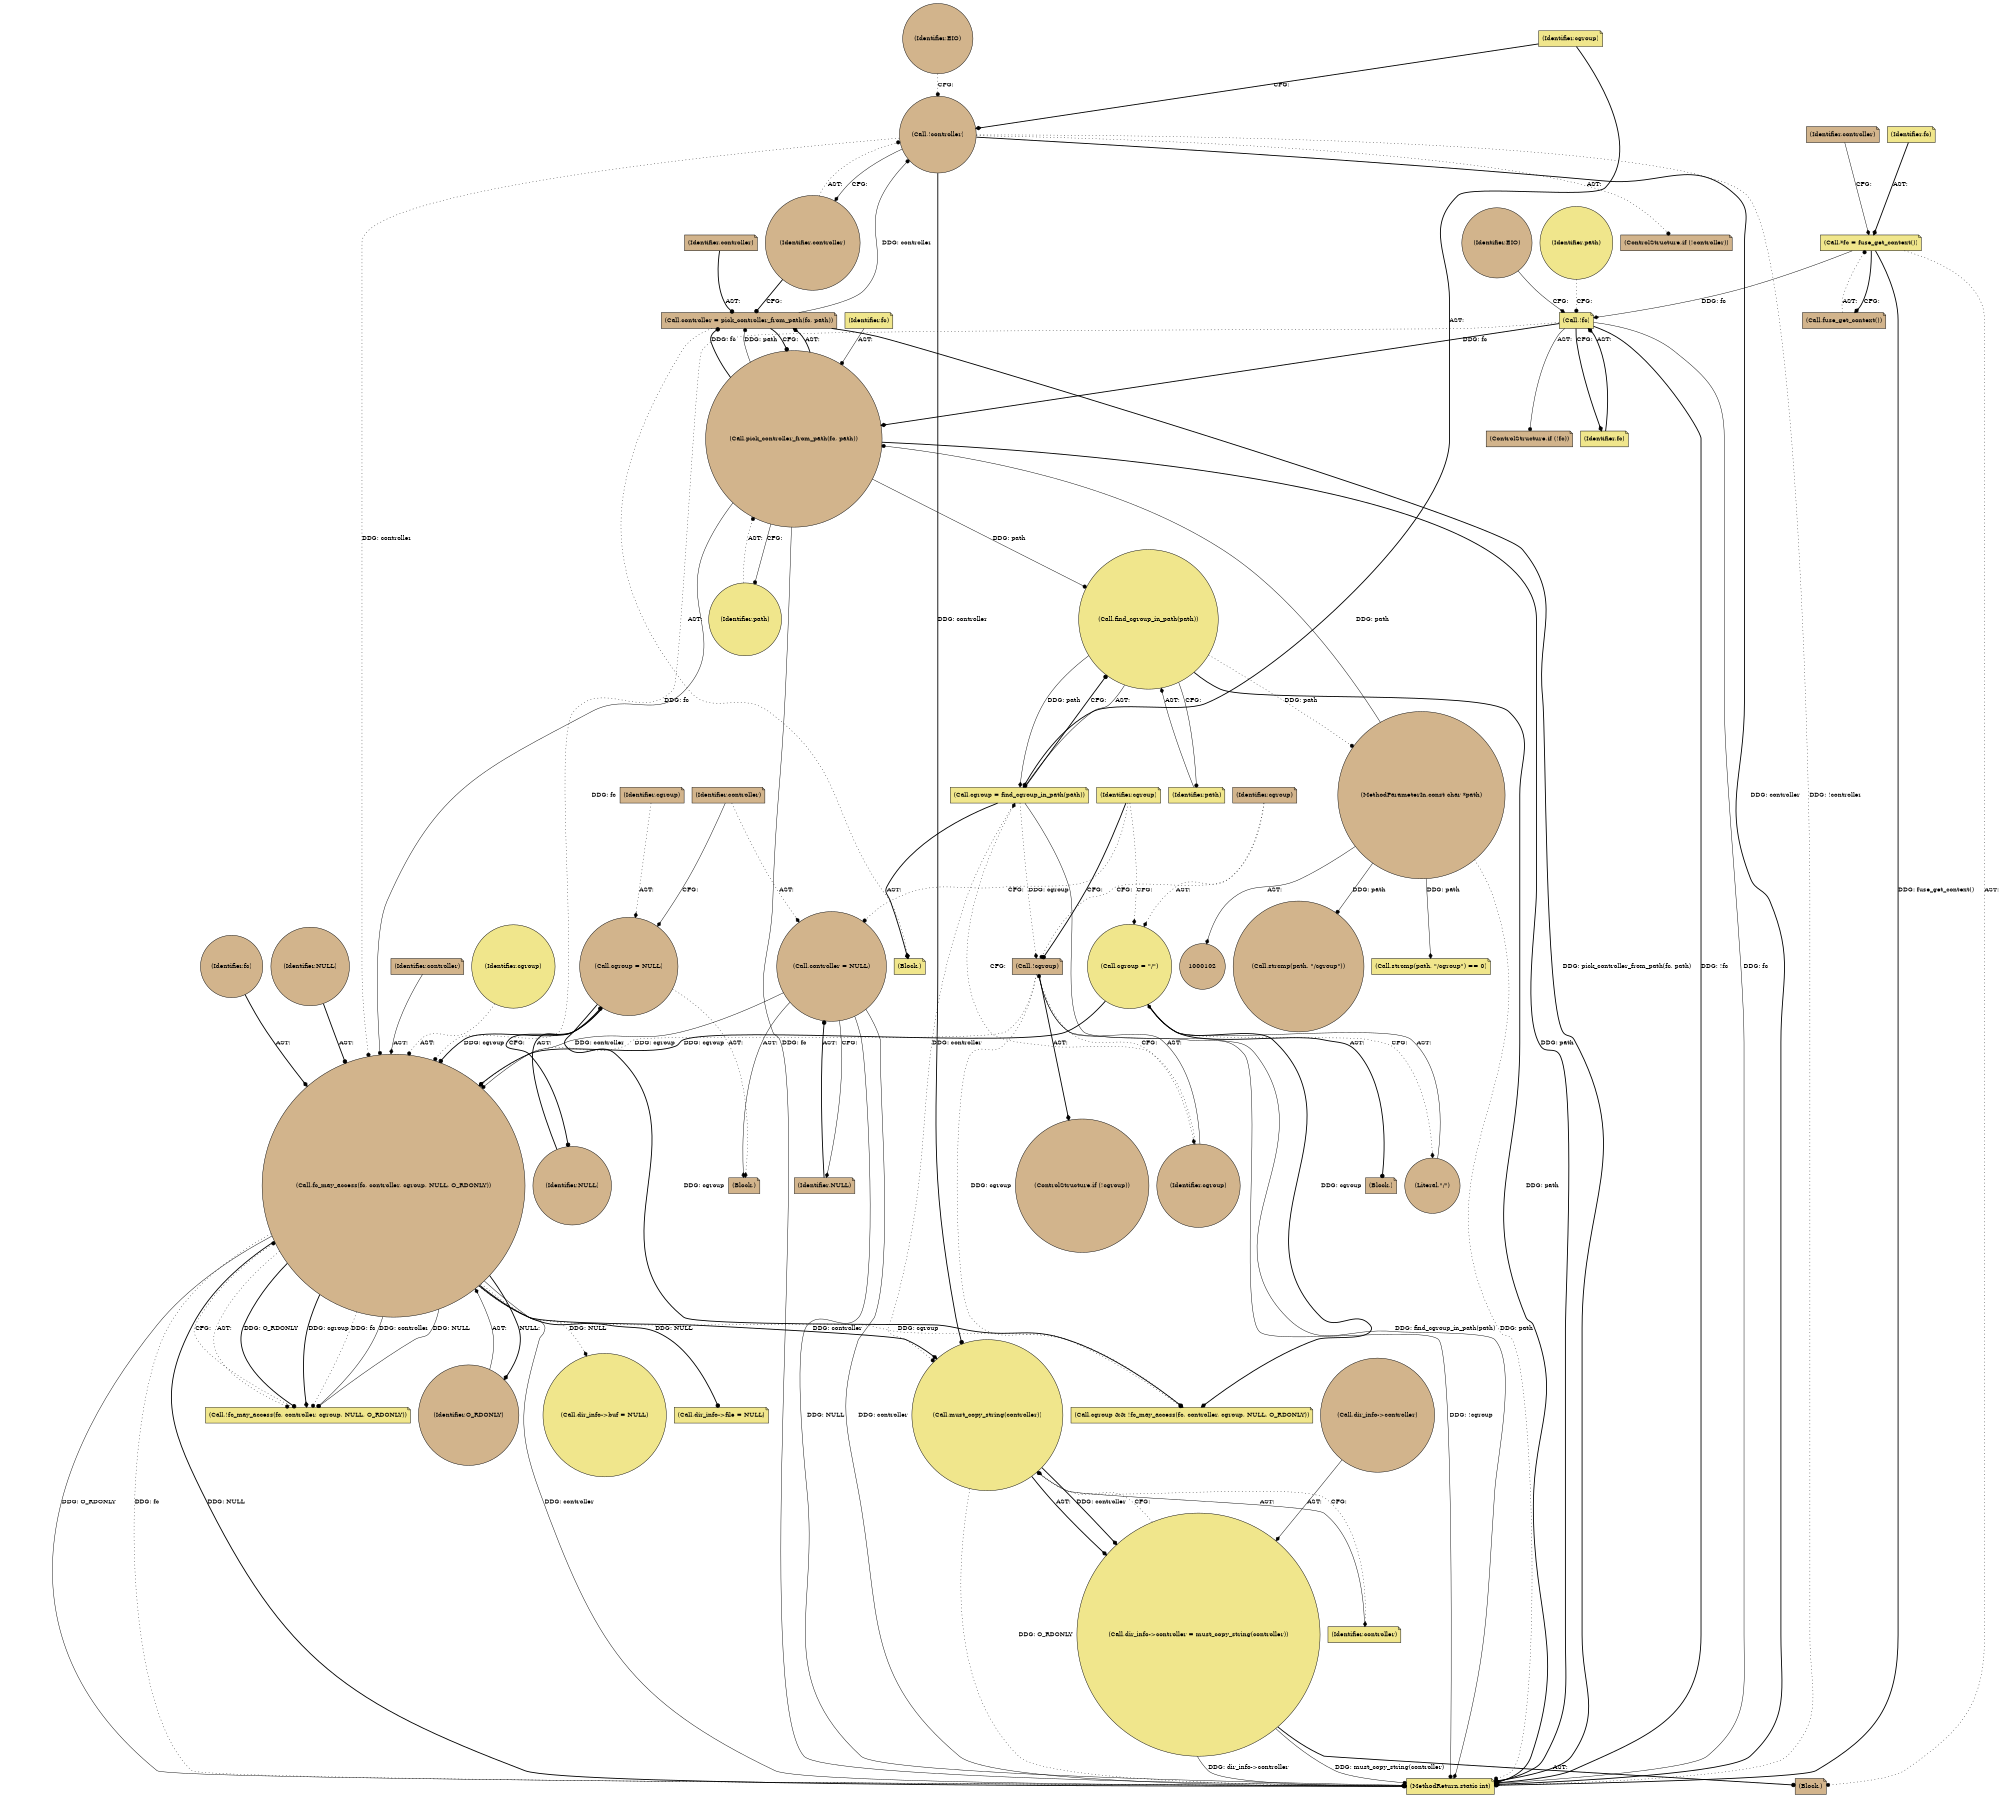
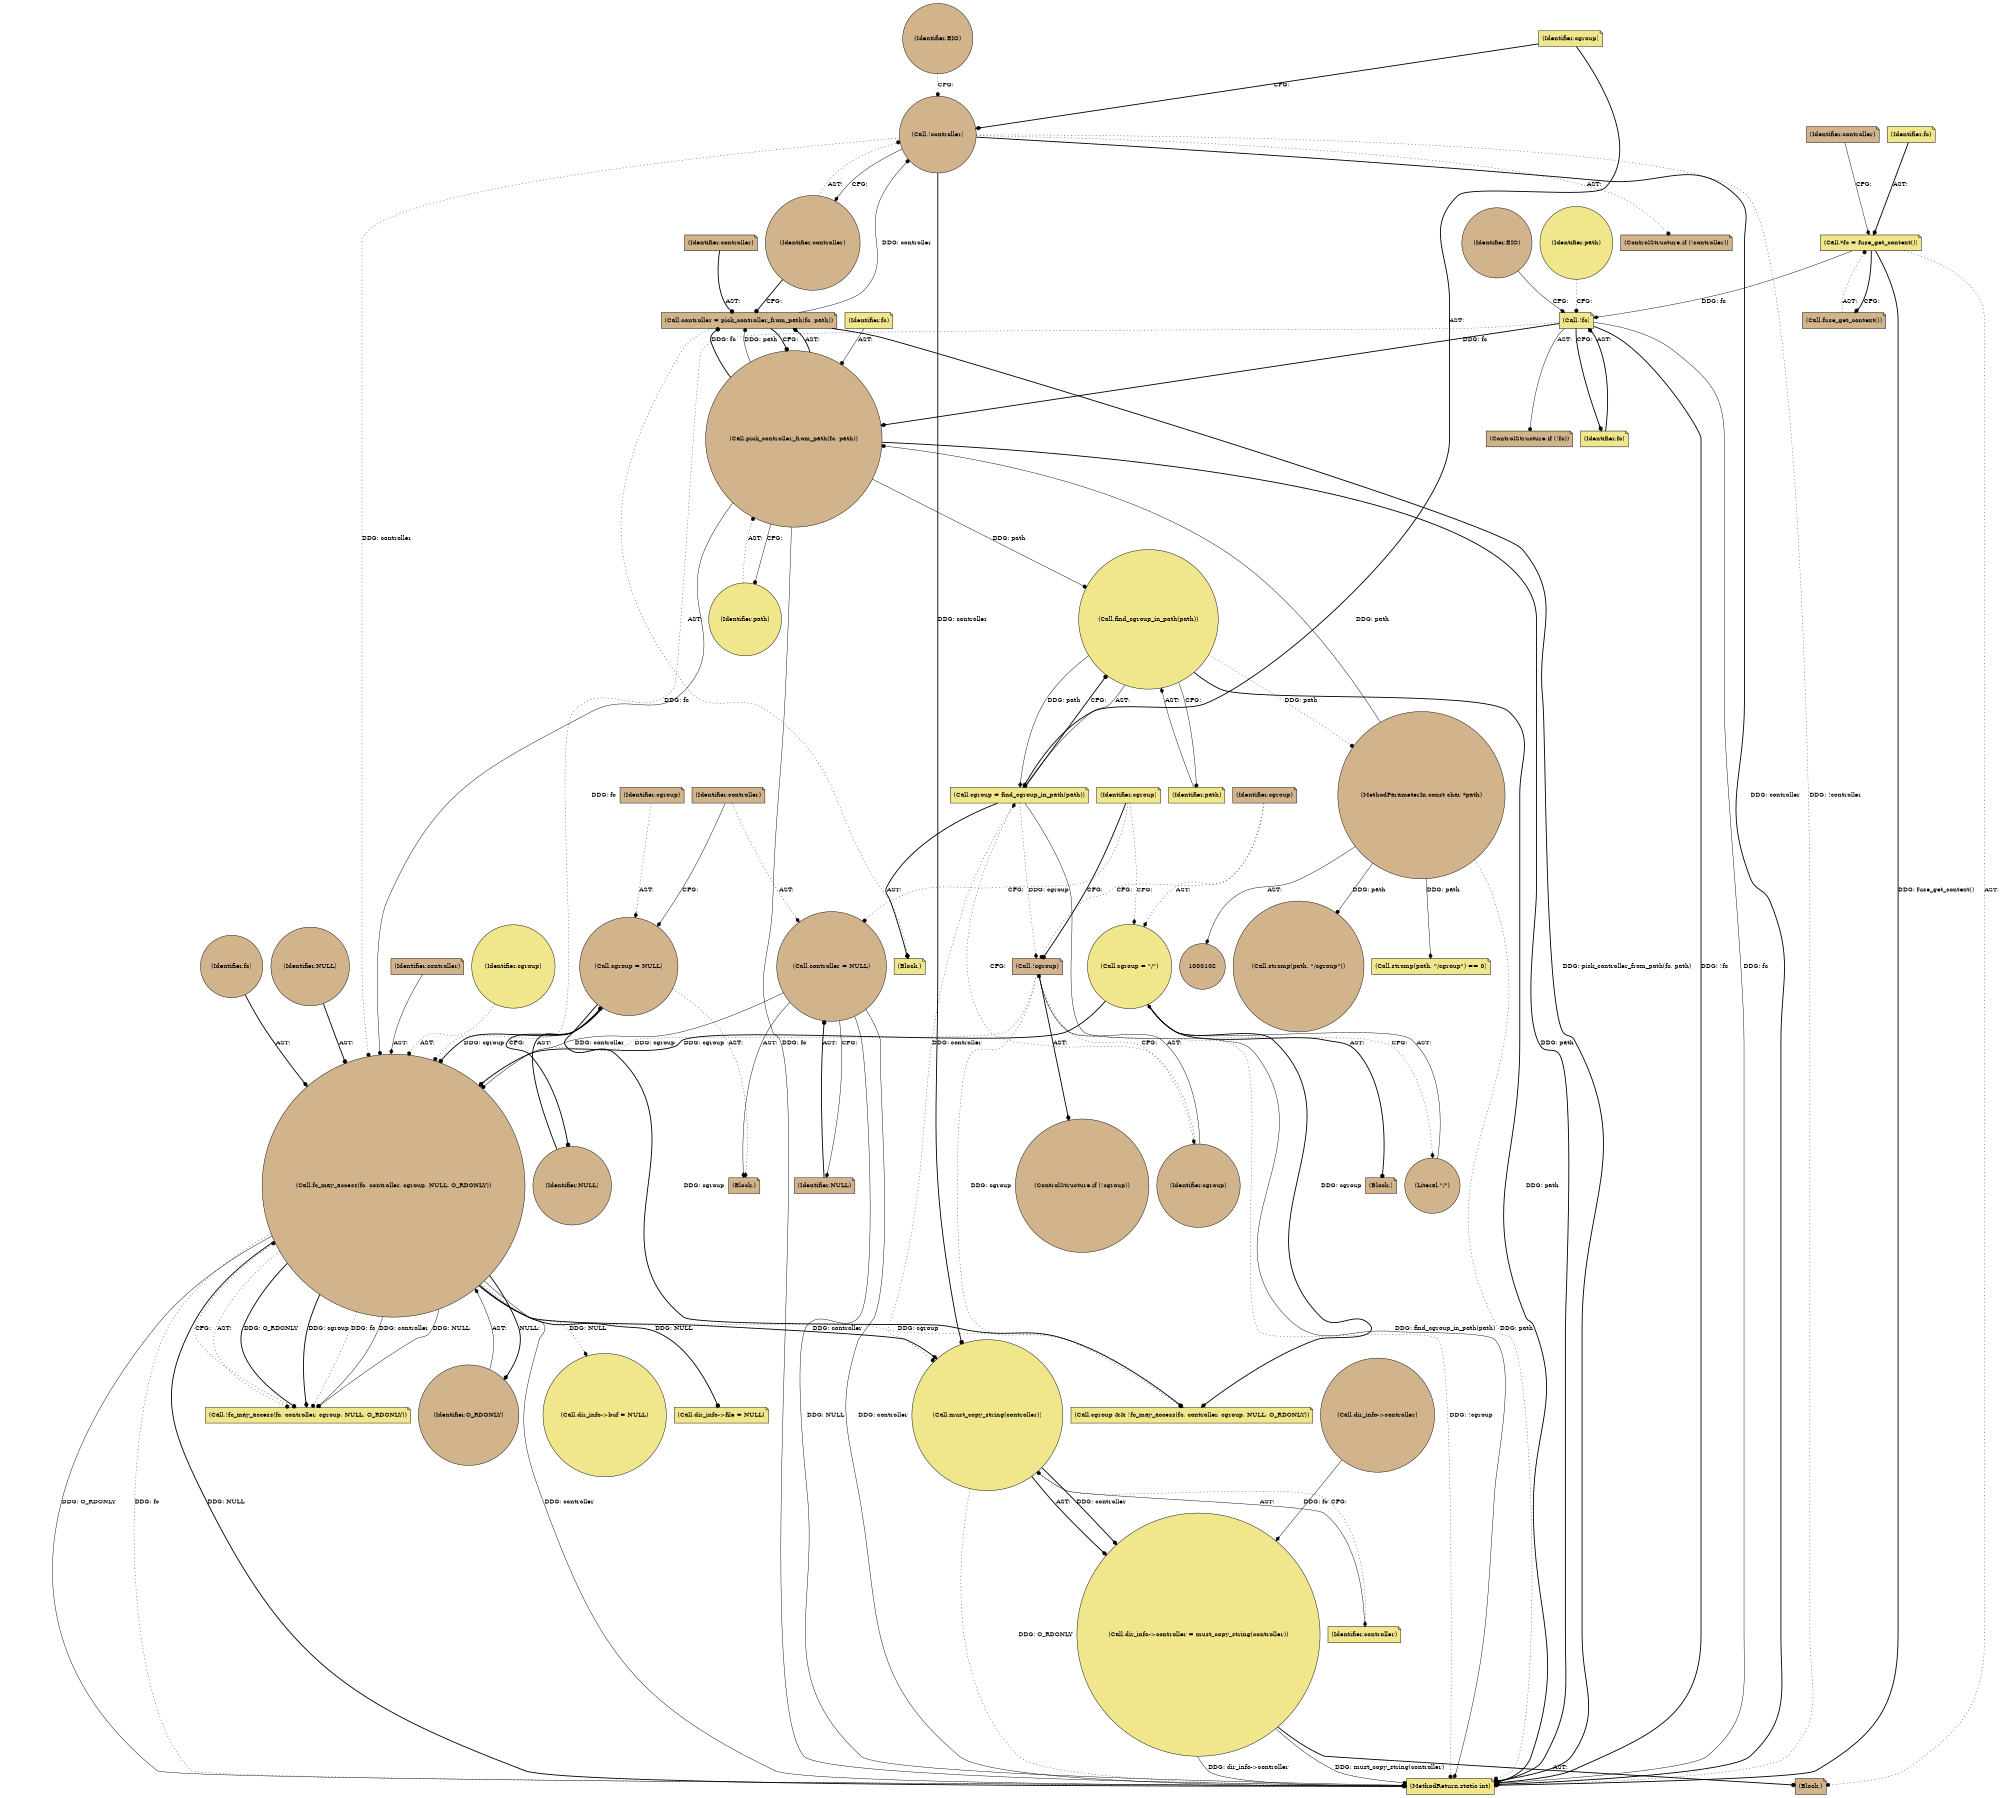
(1304, 1337) -> (1304, 1337)
(1130, 1500) -> none
(1316, 1502) -> (1316, 1502)
